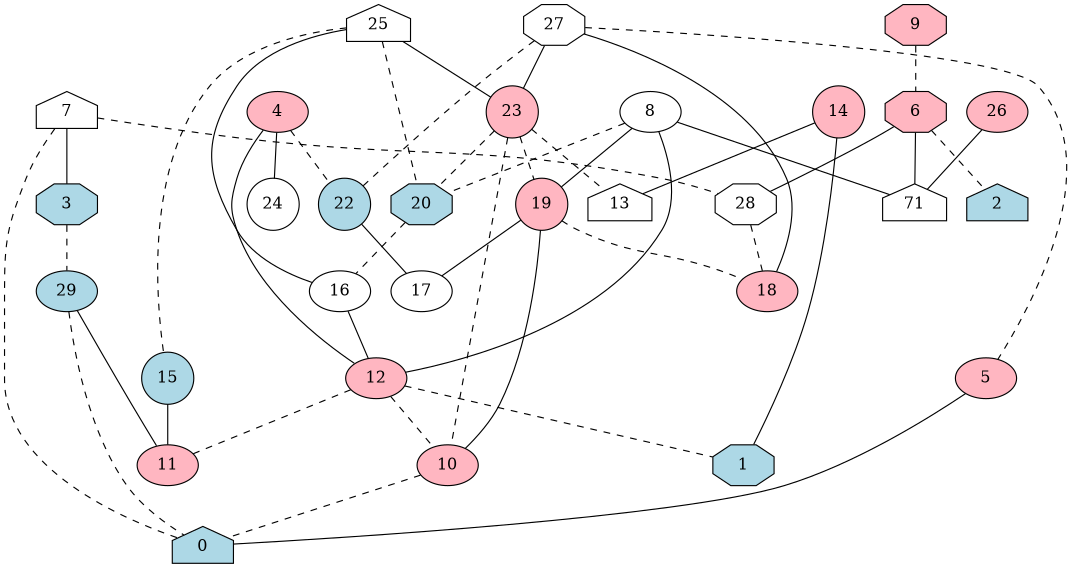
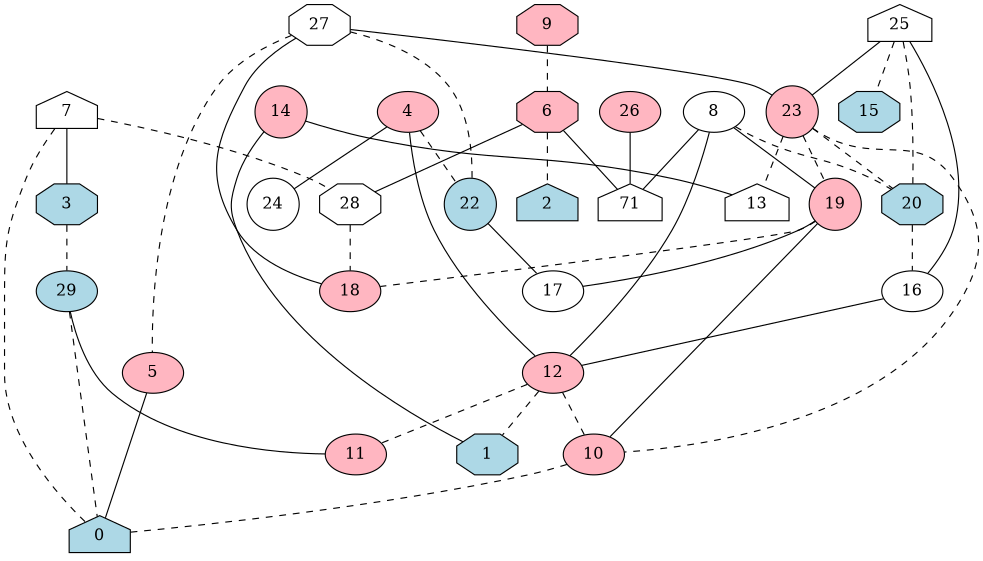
(168, 378) -> (869, 112)
(168, 425) -> none
